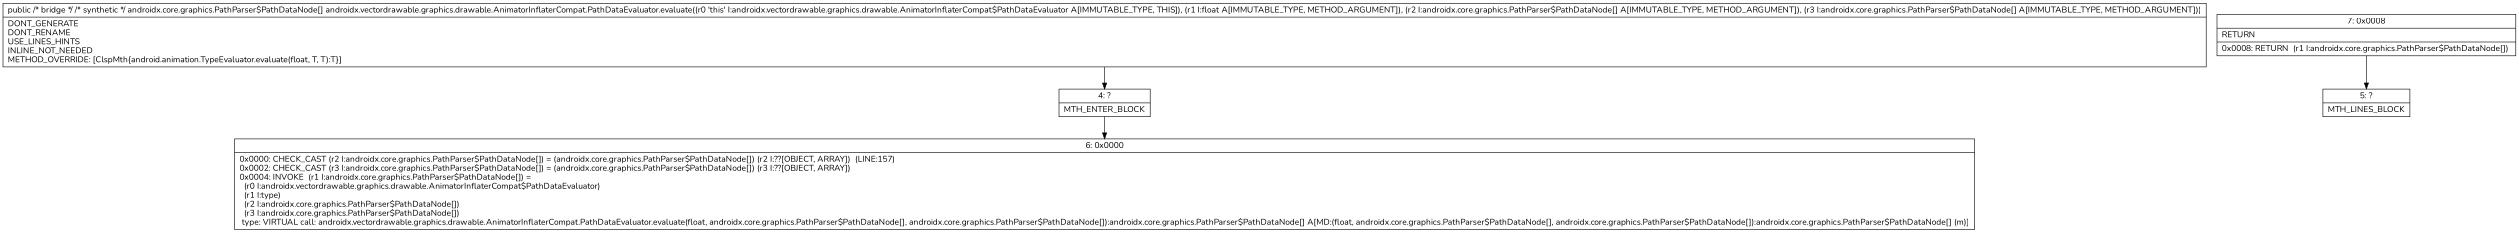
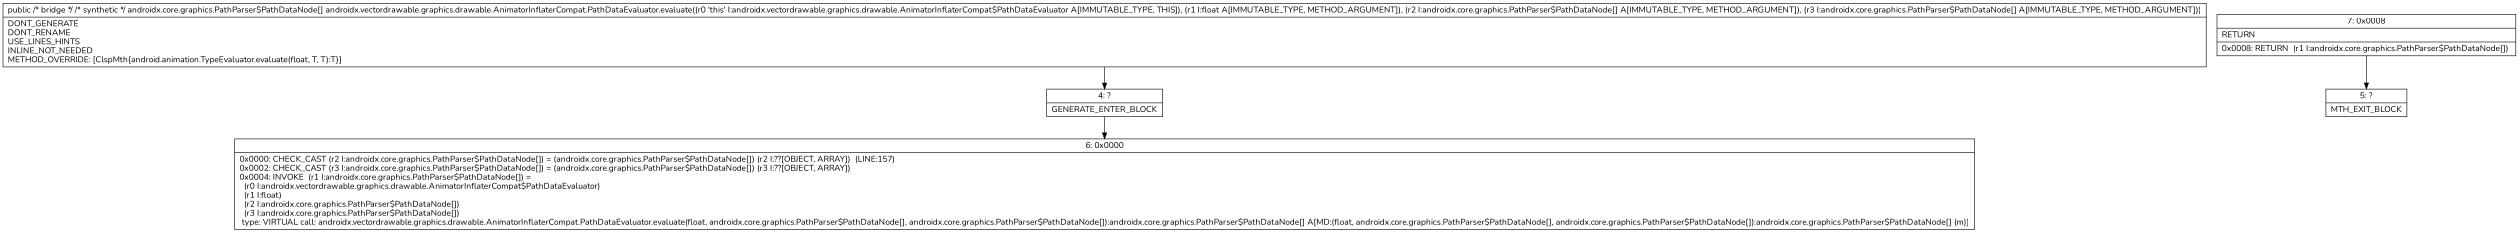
(1105, 110) -> (1105, 110)
(2366, 110) -> (2366, 110)
(260, 195) -> (261, 195)
